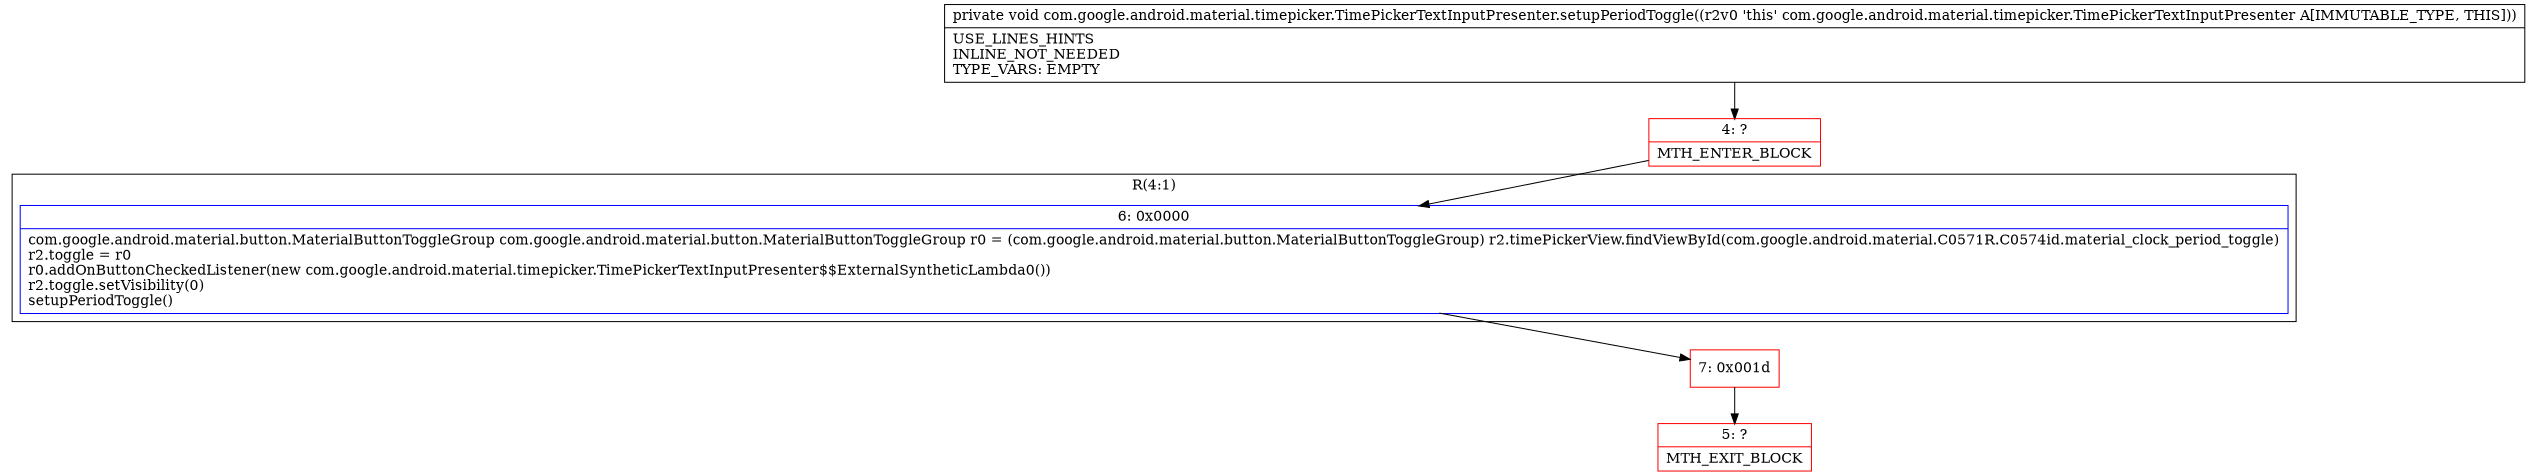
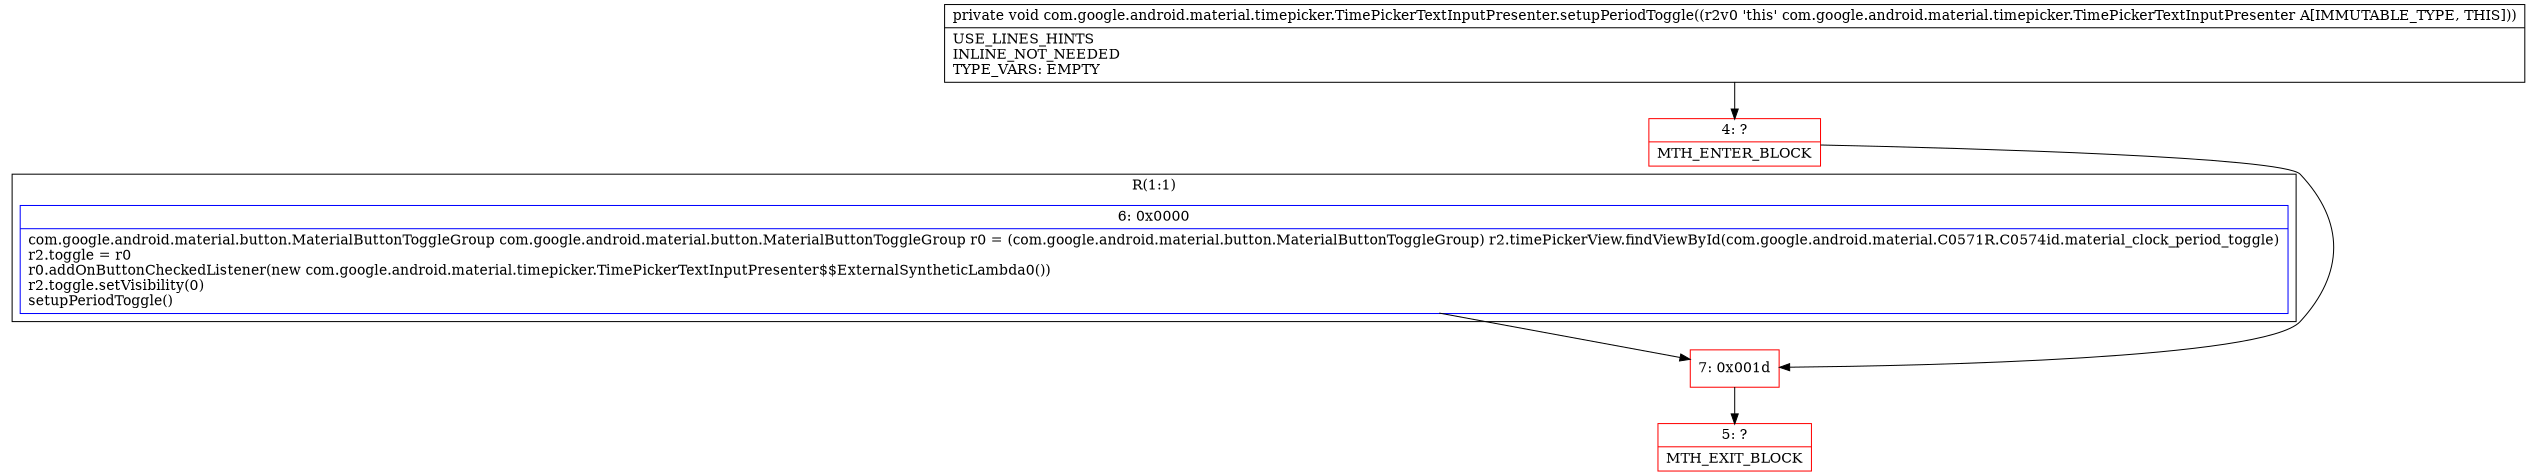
(1539, 182) -> (2332, 265)
(1154, 186) -> (1154, 186)
